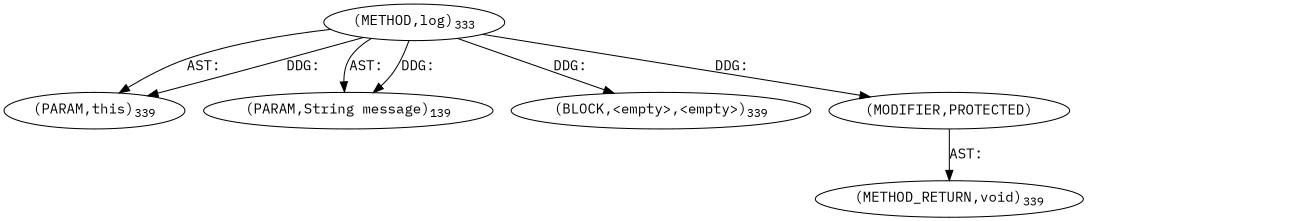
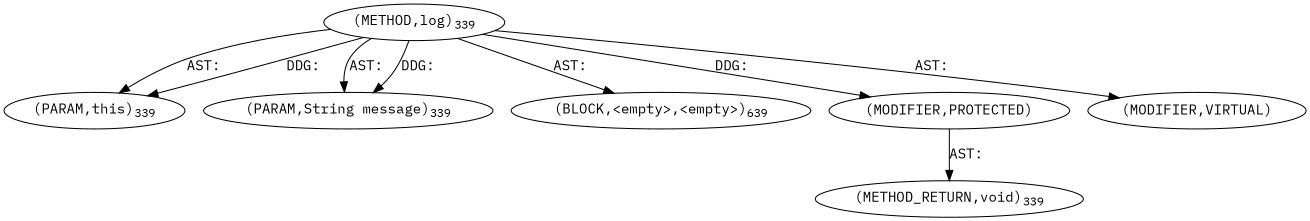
(465, 21) -> (465, 21)
(575, 67) -> (575, 67)
(441, 109) -> (441, 109)
(757, 109) -> (757, 109)
none -> (1197, 111)
